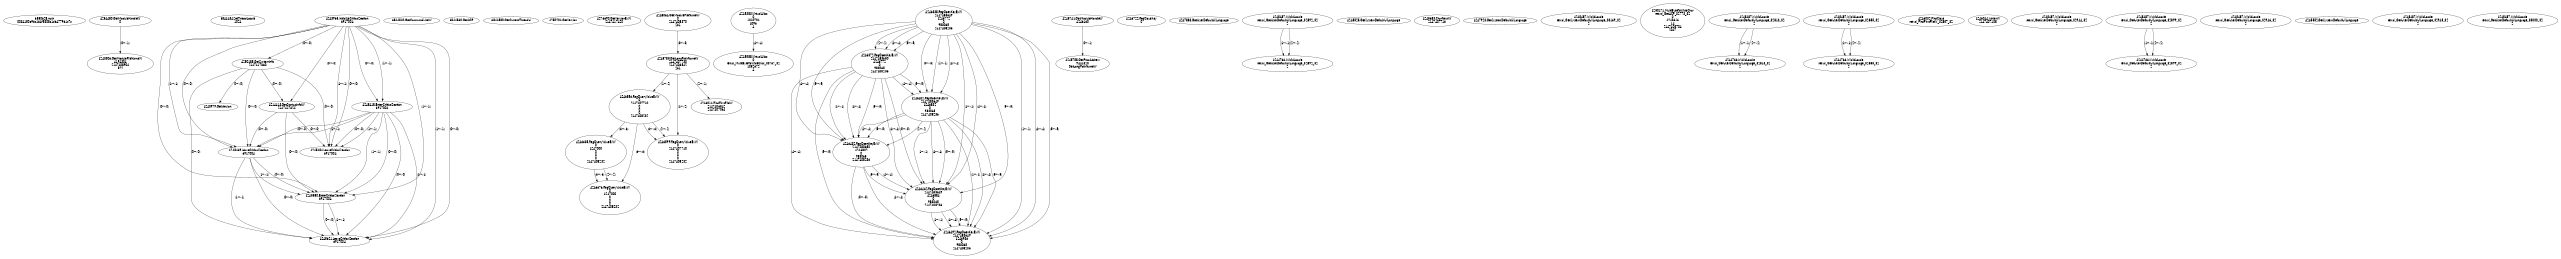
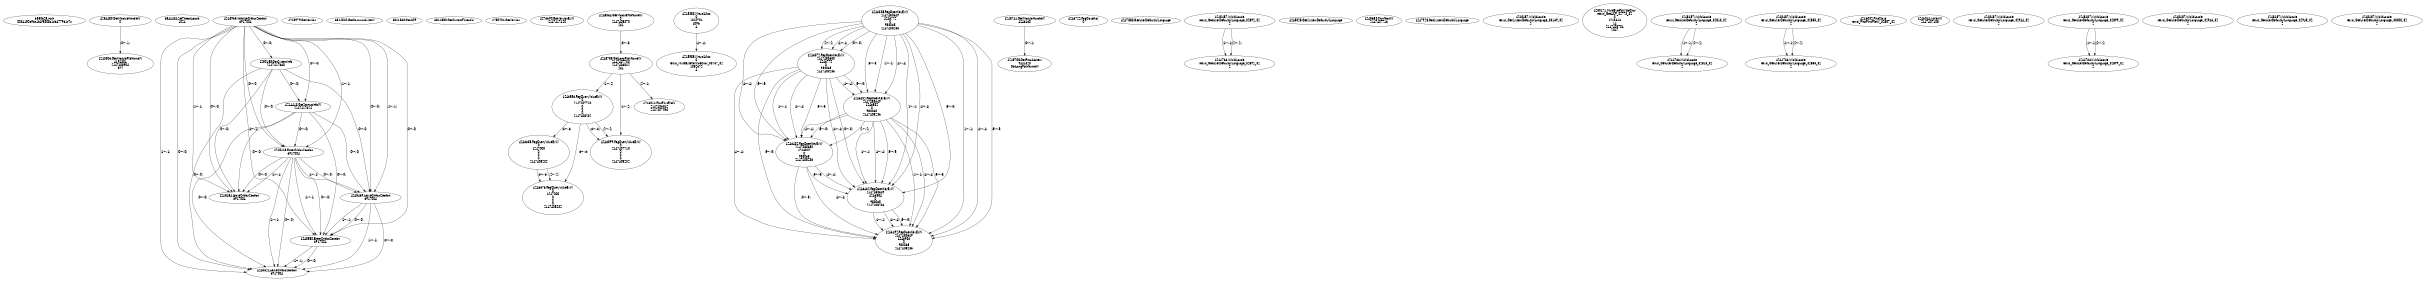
(2332, 21) -> none
(233, 83) -> (261, 110)
none -> (299, 128)
none -> (206, 178)
